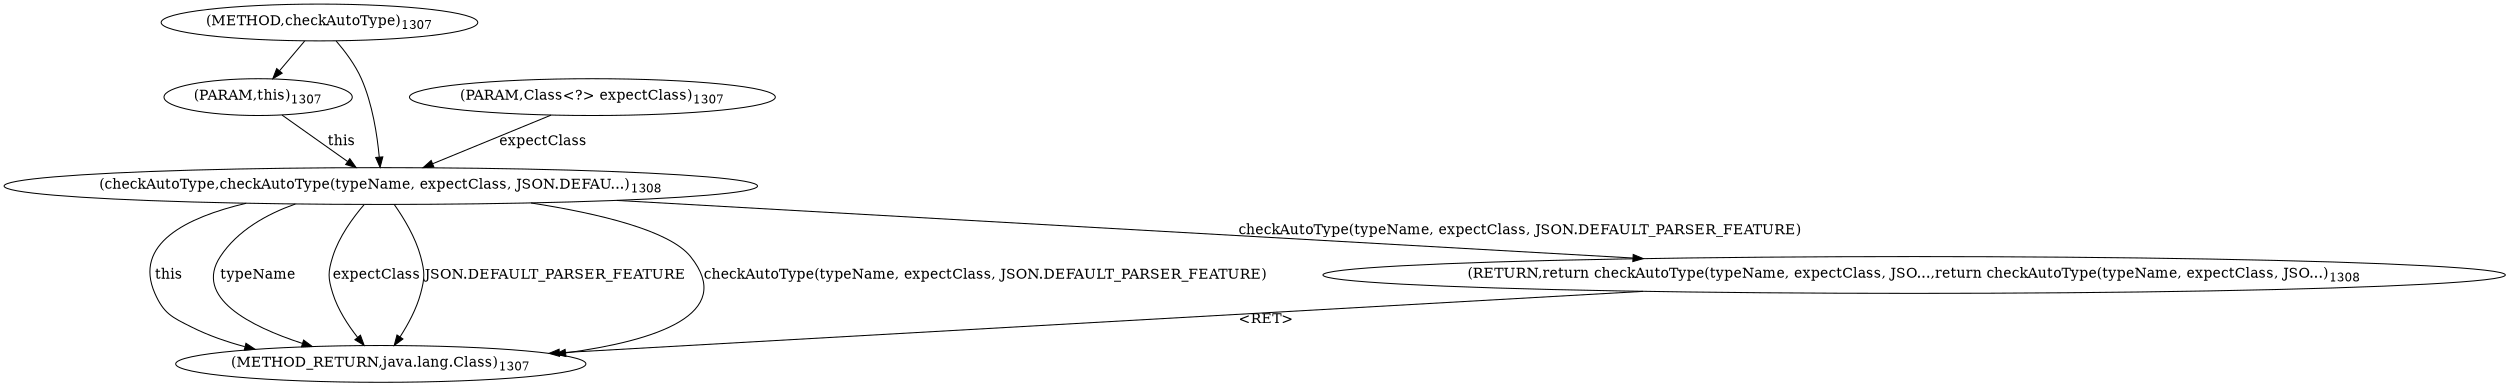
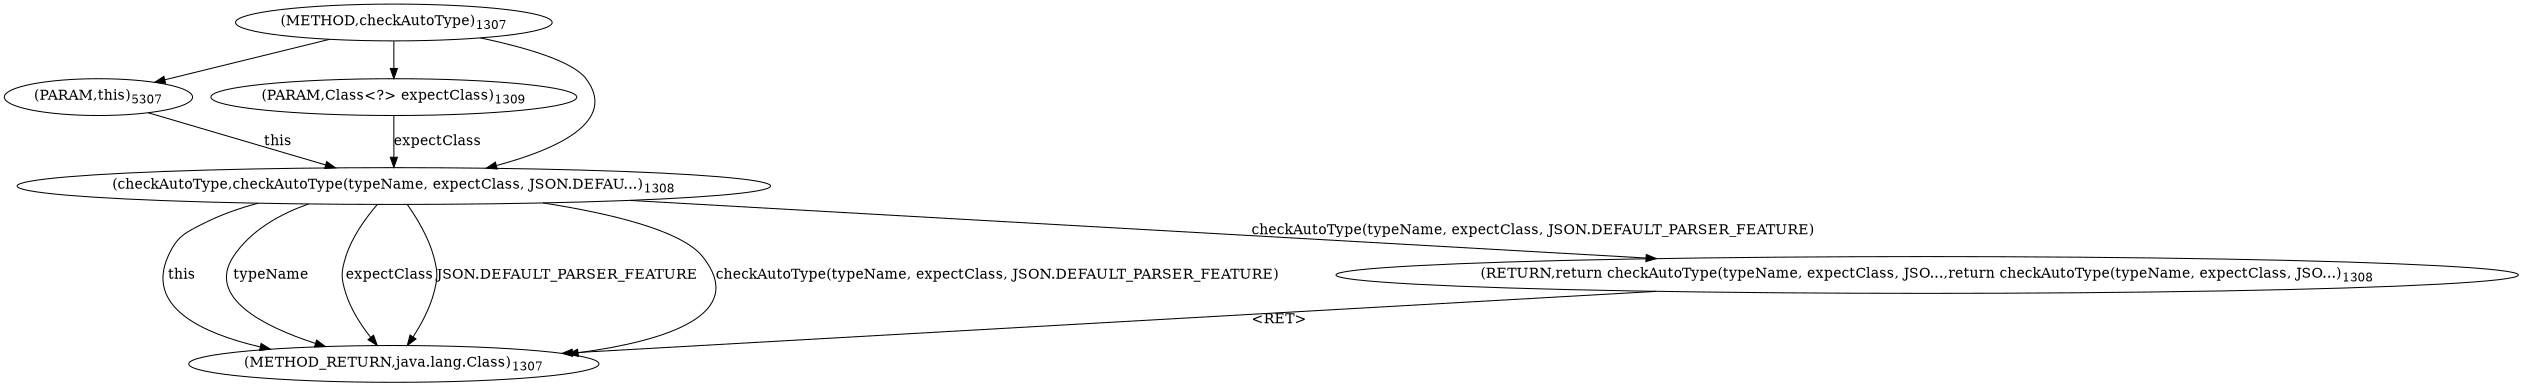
none -> (394, 55)
(307, 96) -> (147, 96)
(709, 96) -> (510, 96)
